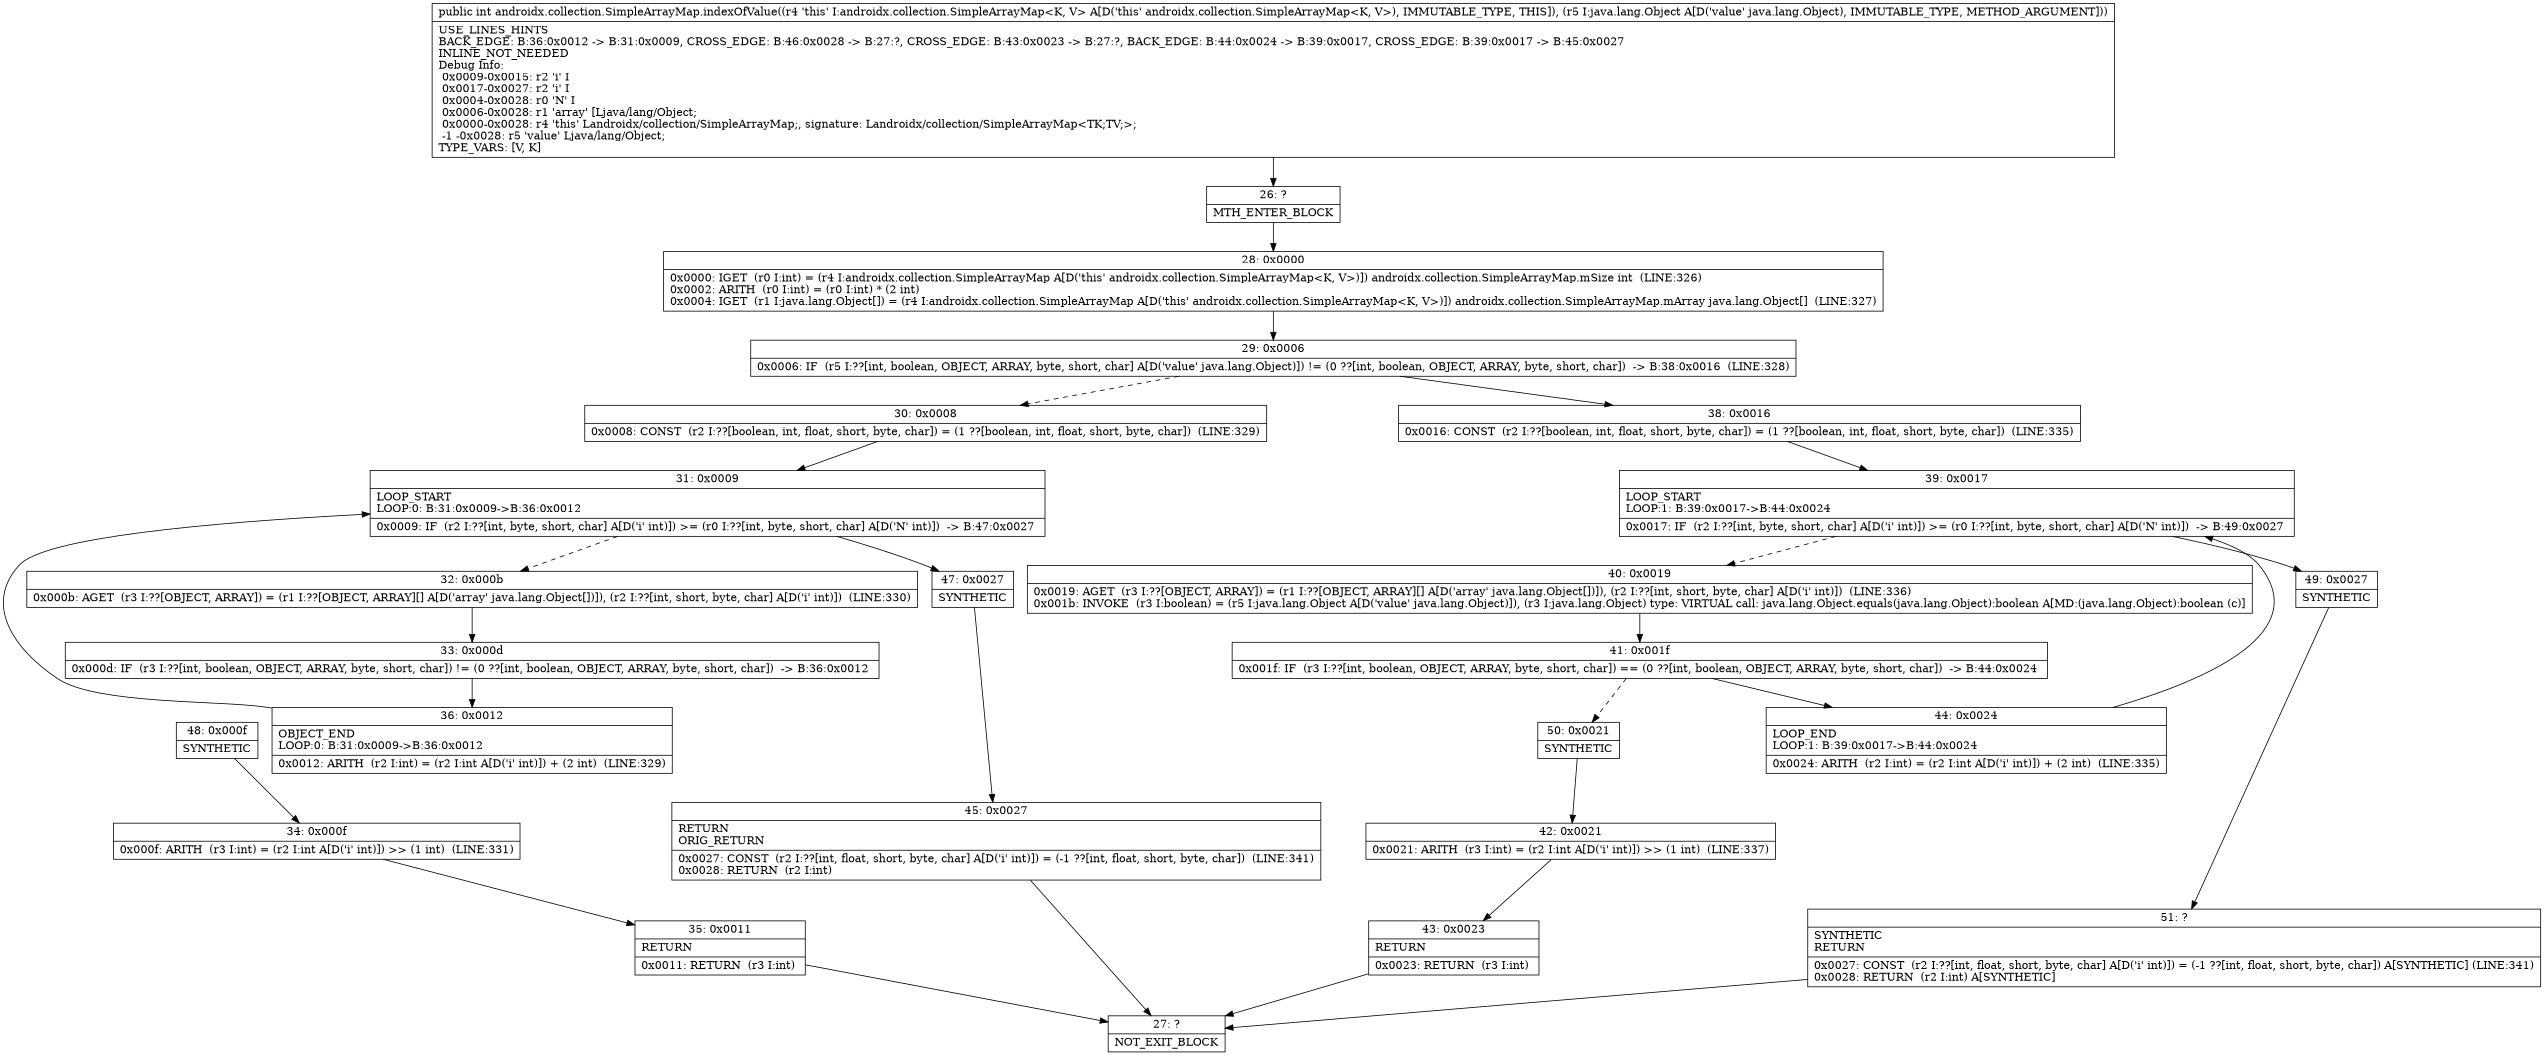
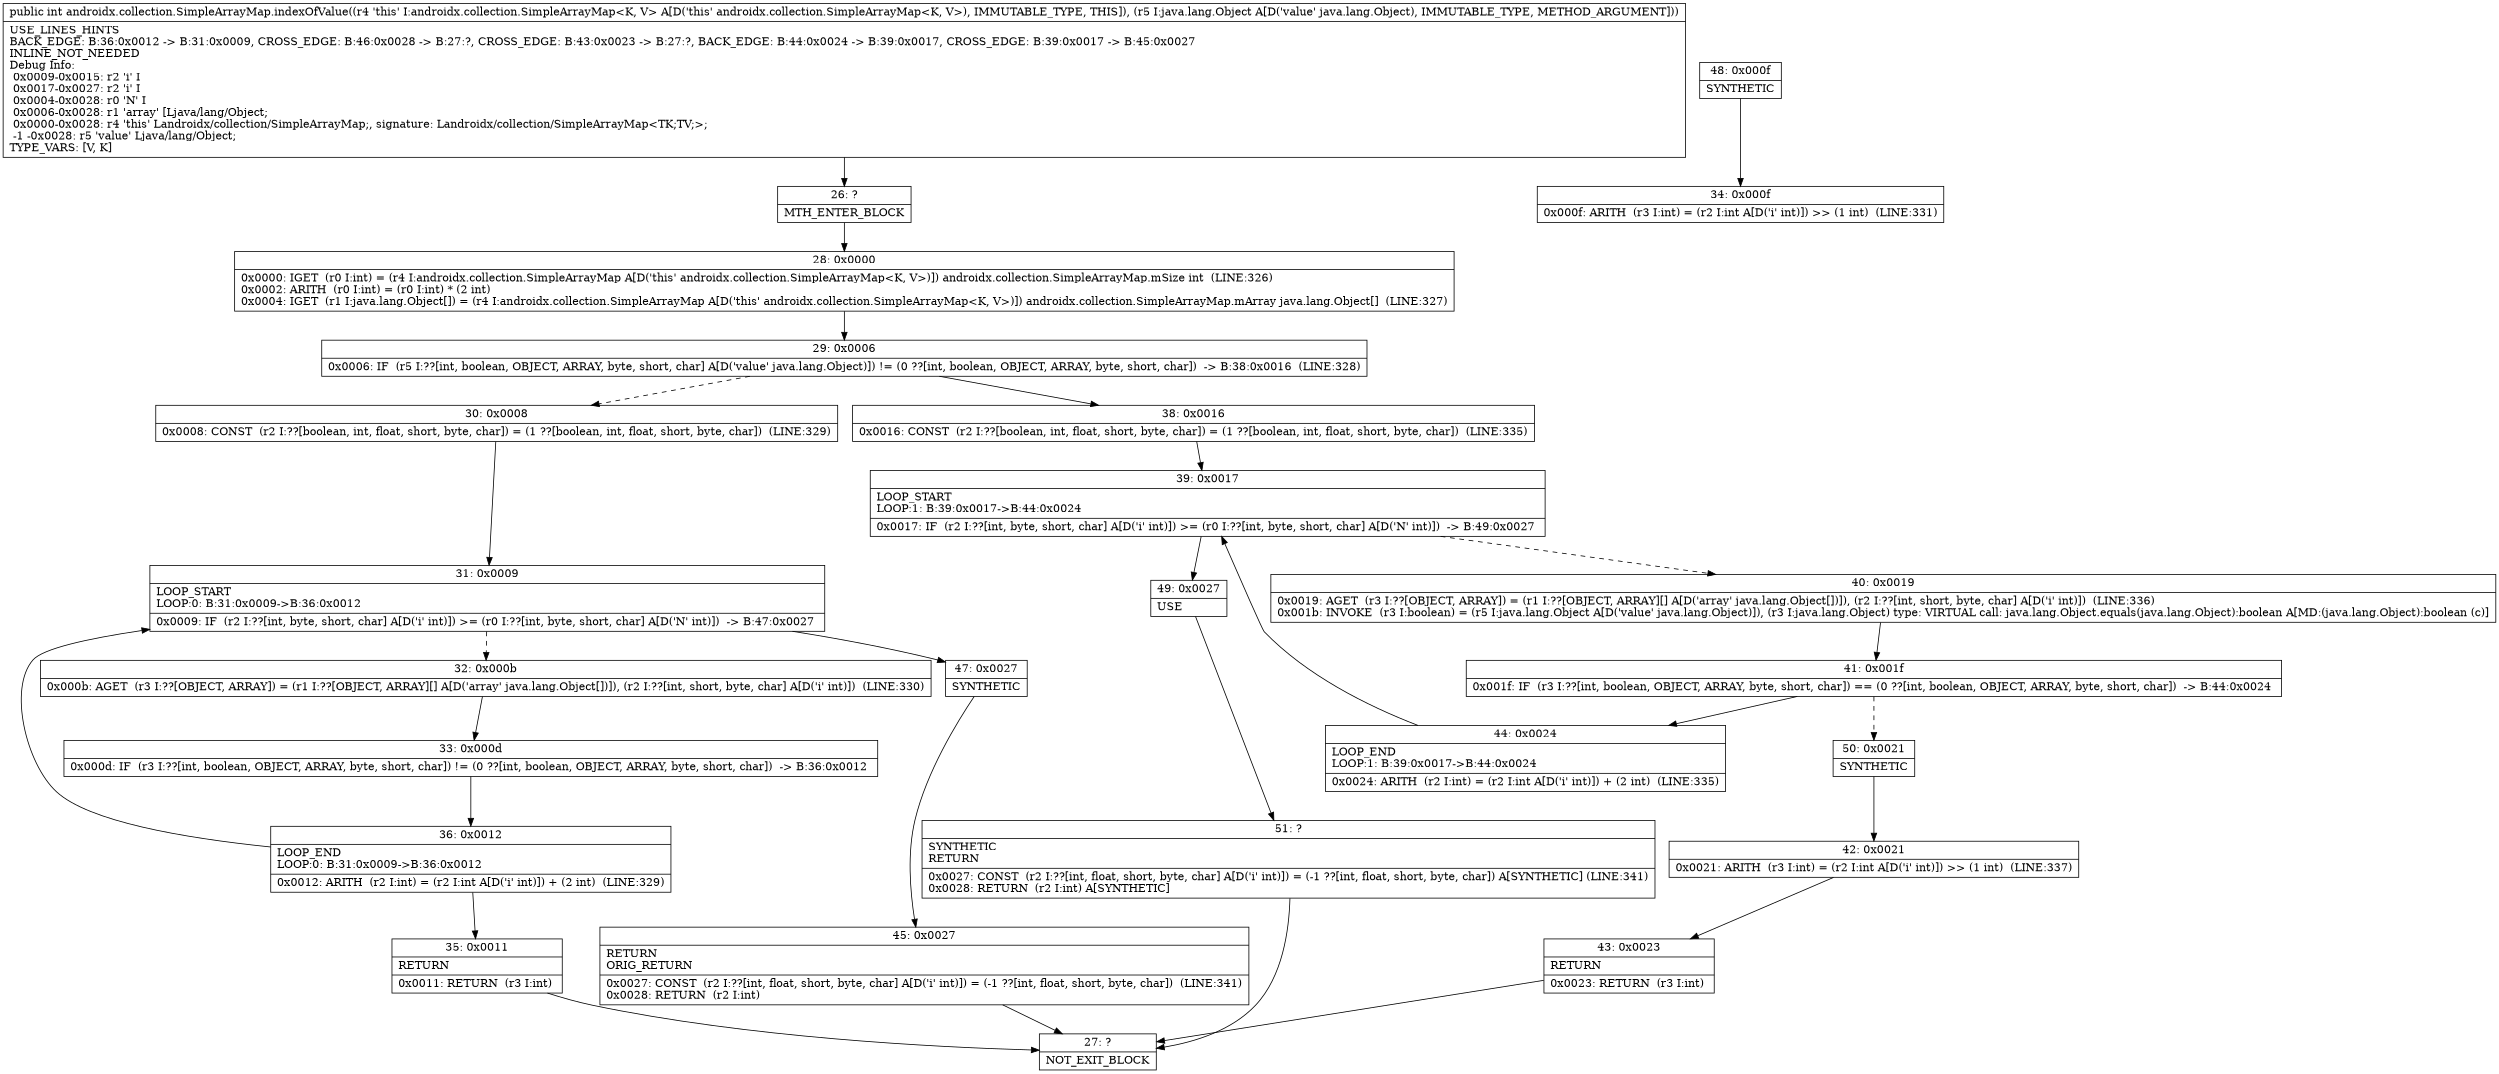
(2337, 598) -> (1170, 607)
(317, 734) -> (309, 853)
(505, 891) -> (474, 912)
